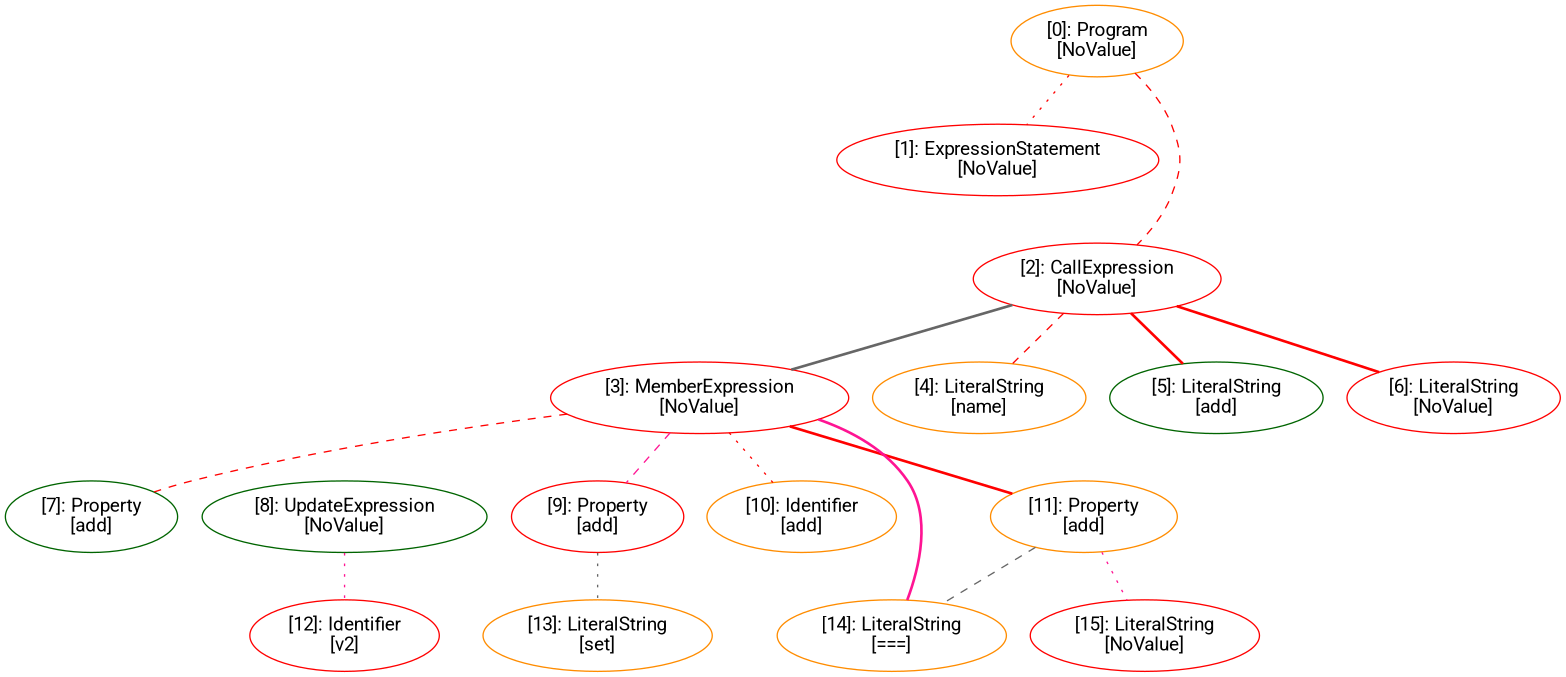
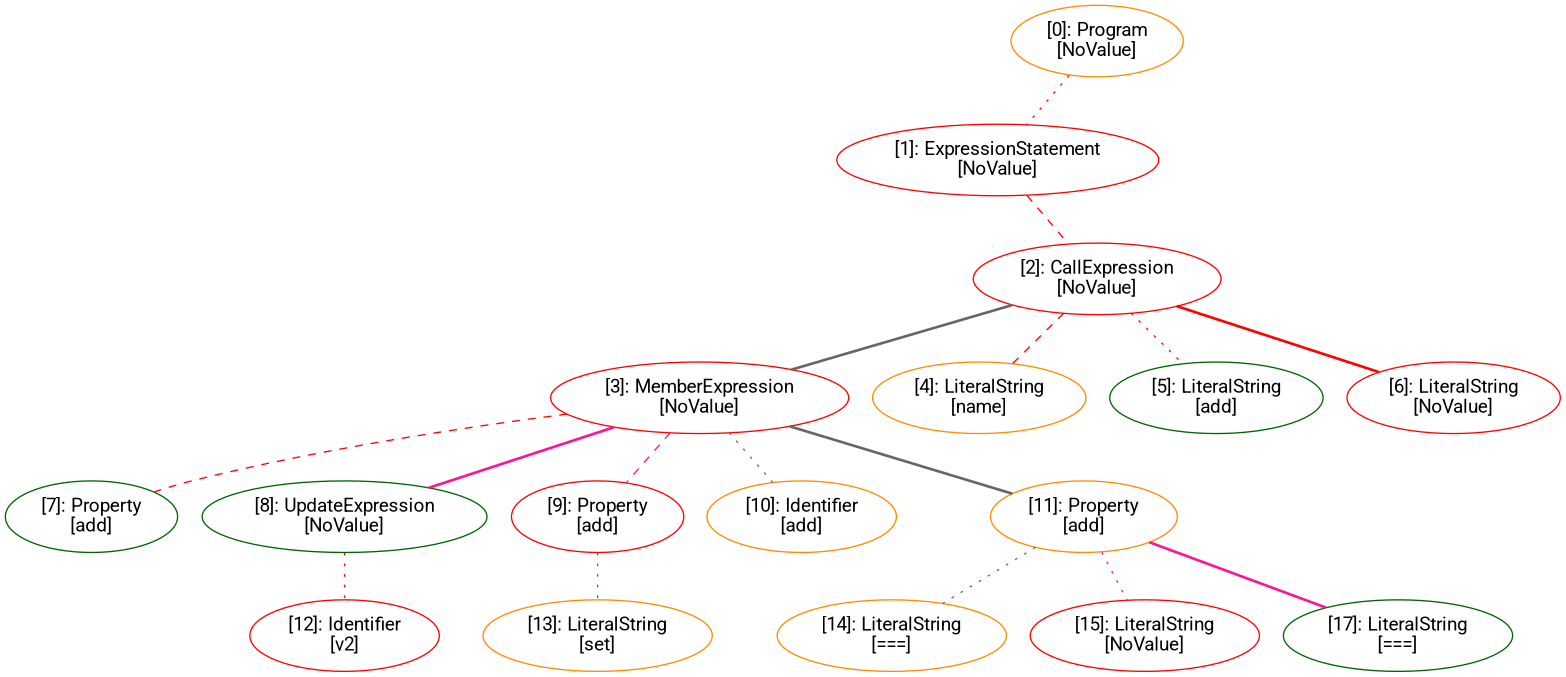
(1180, 159) -> (1048, 220)
(1157, 338) -> (1157, 338)
(751, 458) -> (751, 458)
(901, 460) -> (901, 460)
(911, 487) -> (521, 457)
(989, 575) -> (989, 575)
(345, 576) -> (345, 576)
none -> (1398, 636)
